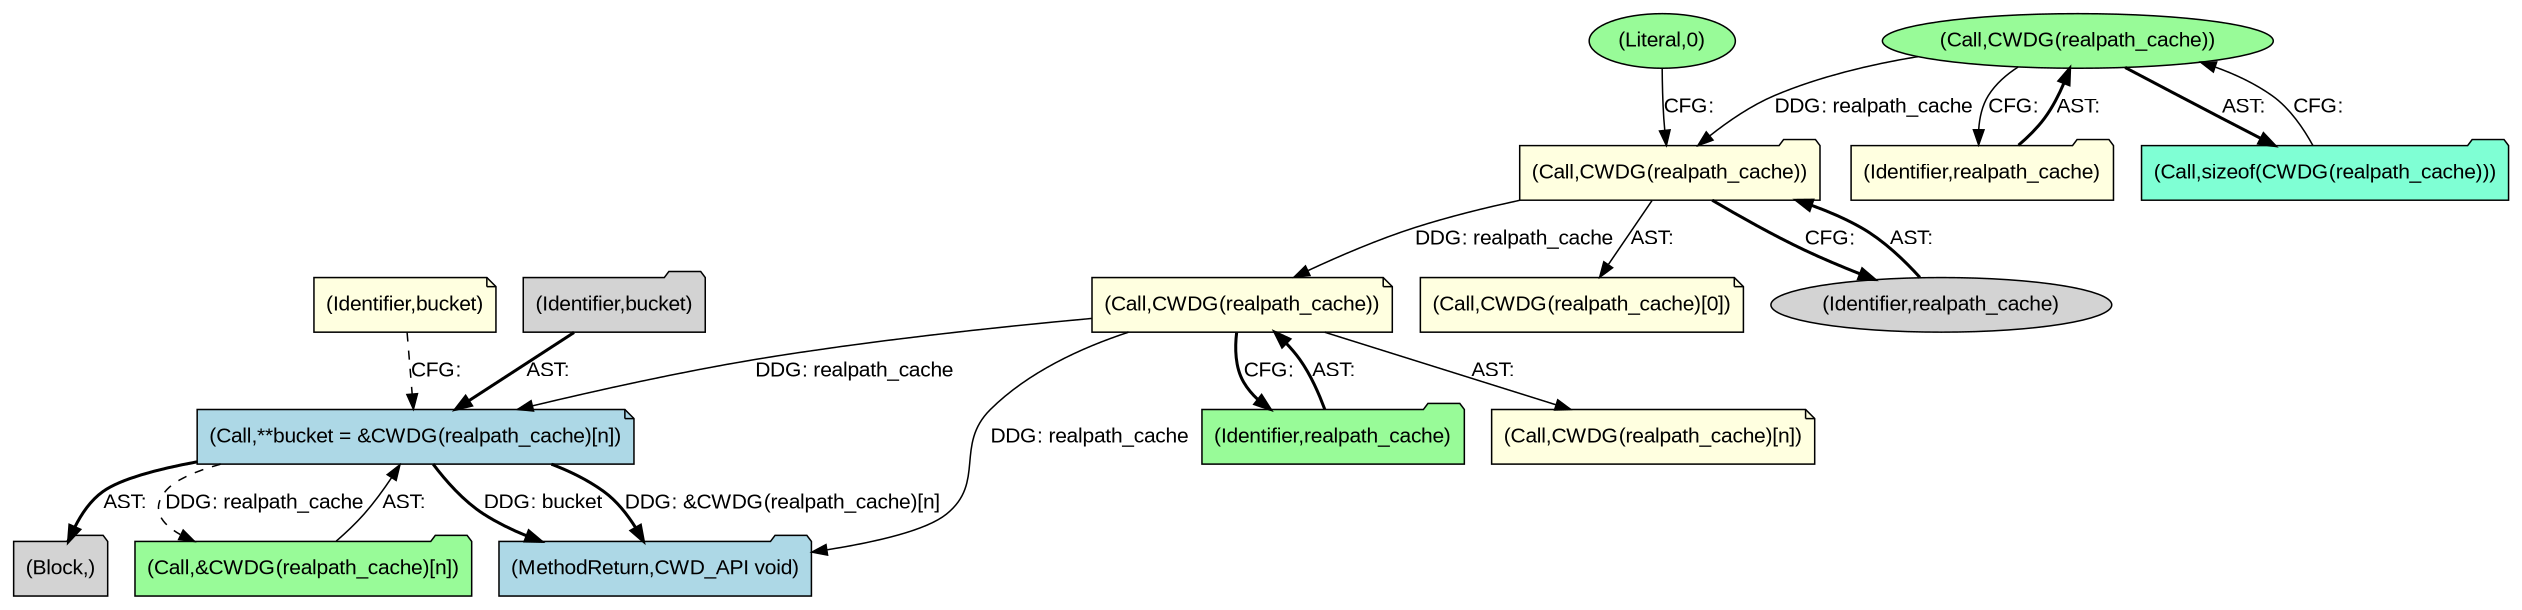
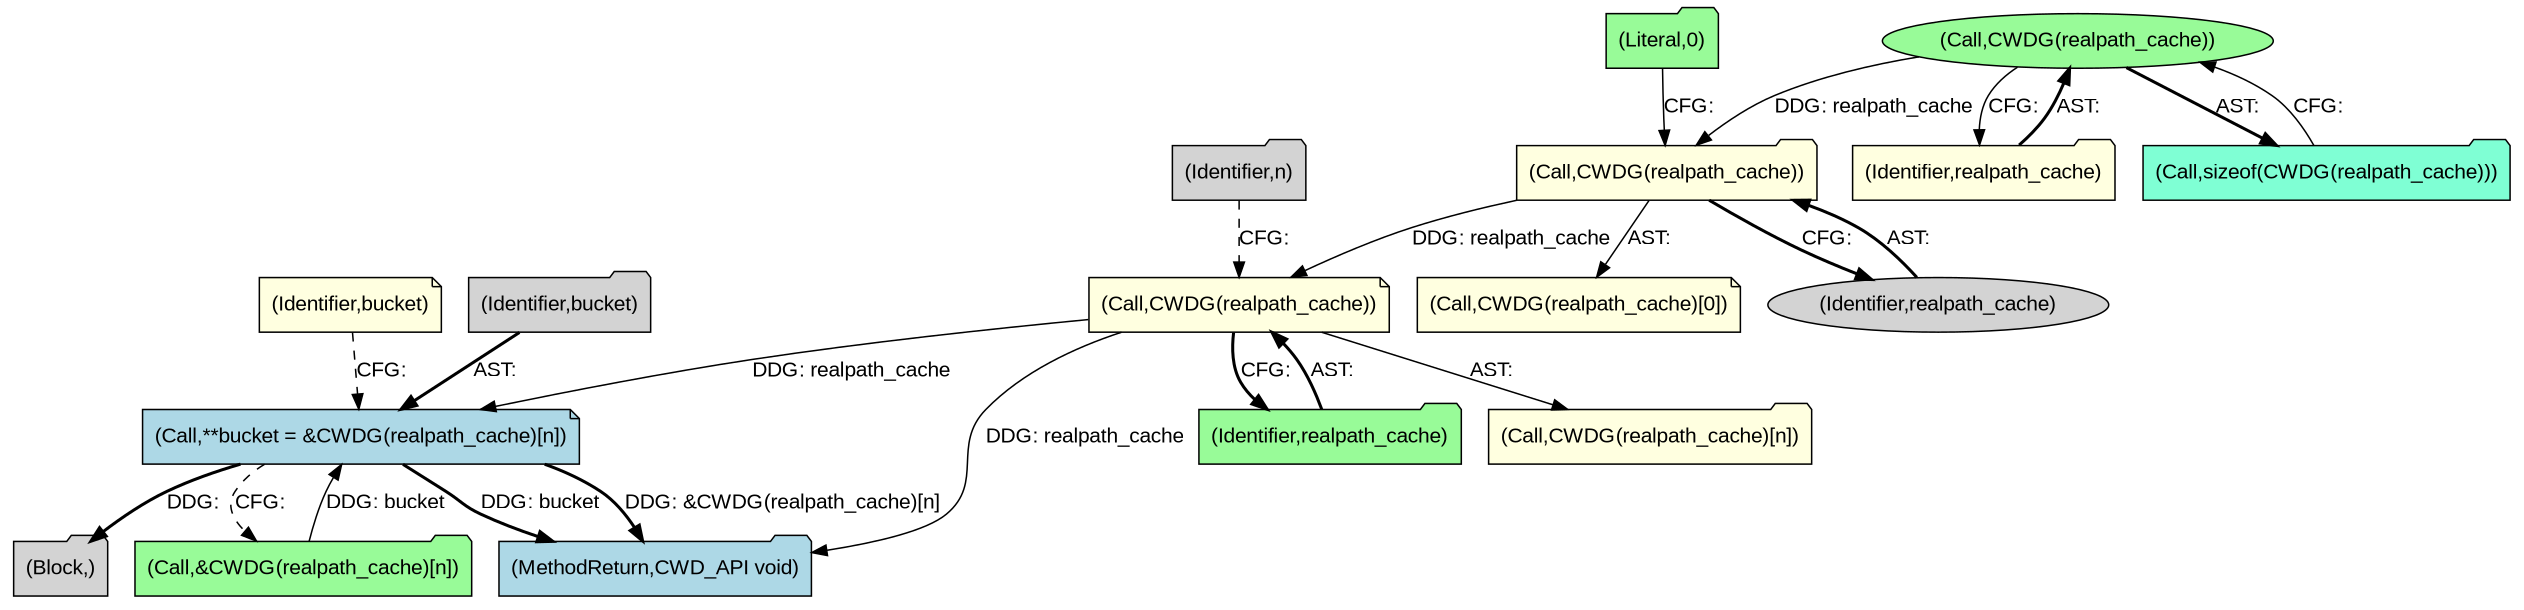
(1662, 41) -> (1662, 41)
none -> (1239, 173)
(1653, 437) -> (1650, 437)
(128, 503) -> (196, 503)
(265, 503) -> (263, 503)
(407, 503) -> (386, 503)
